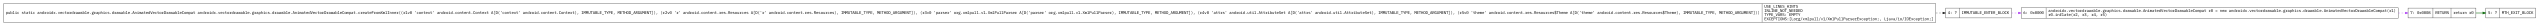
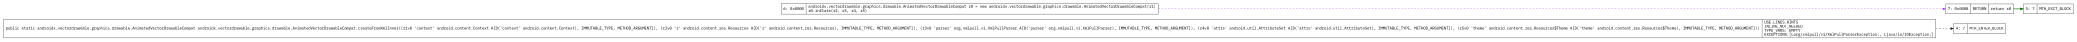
(1985, 13) -> (1986, 28)
(2015, 13) -> none
